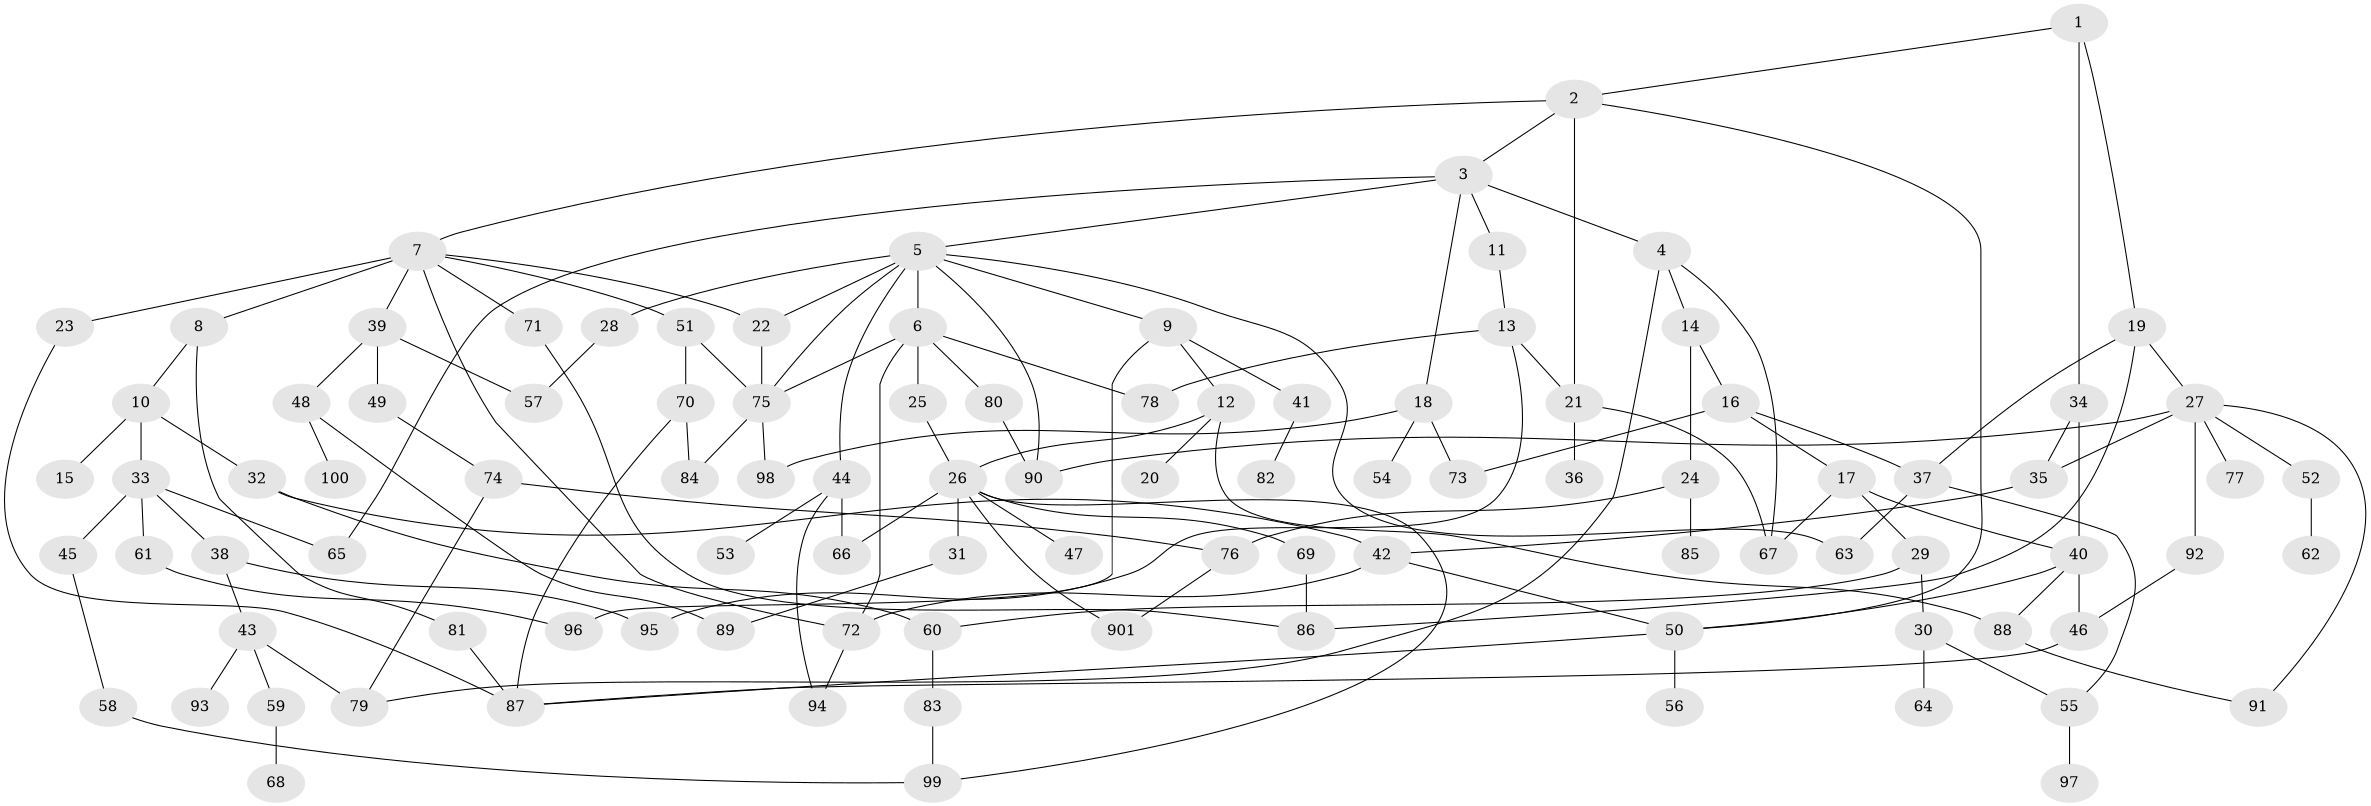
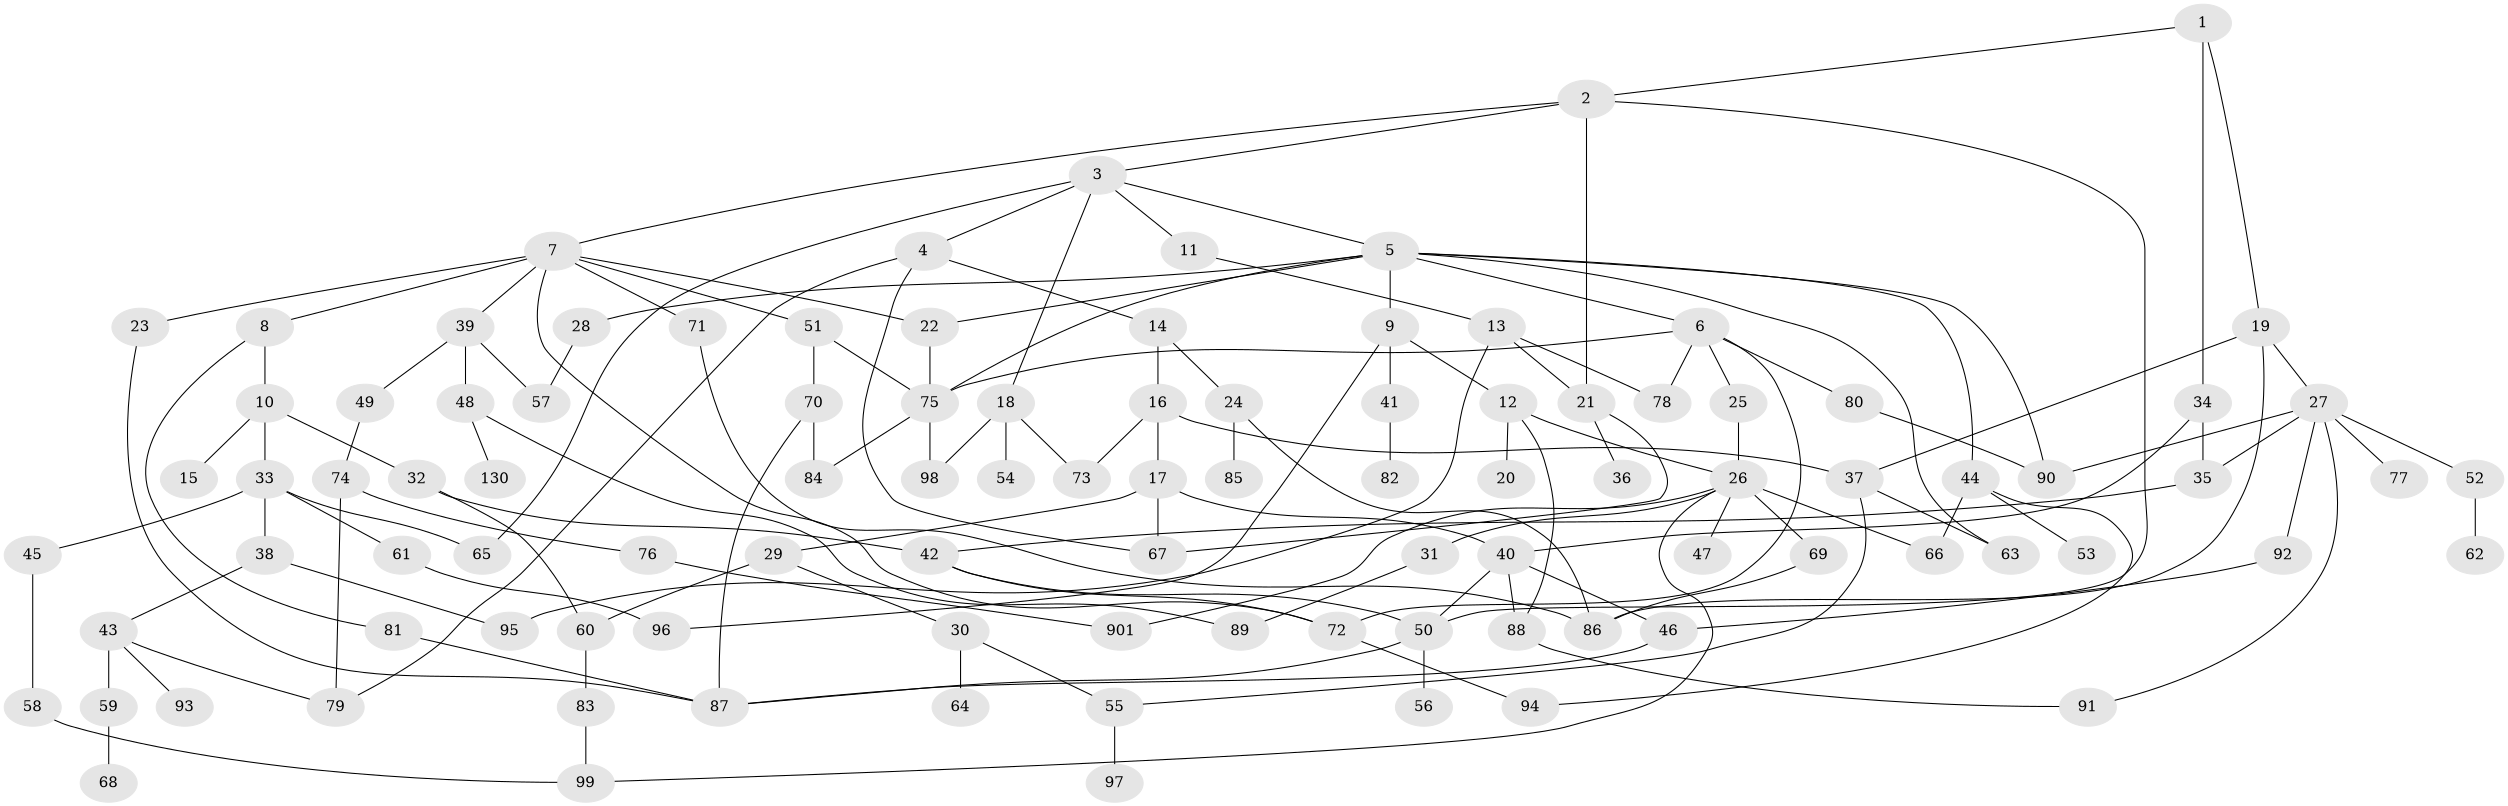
(335, 479) -> (495, 479)
(1447, 511) -> (1429, 513)
